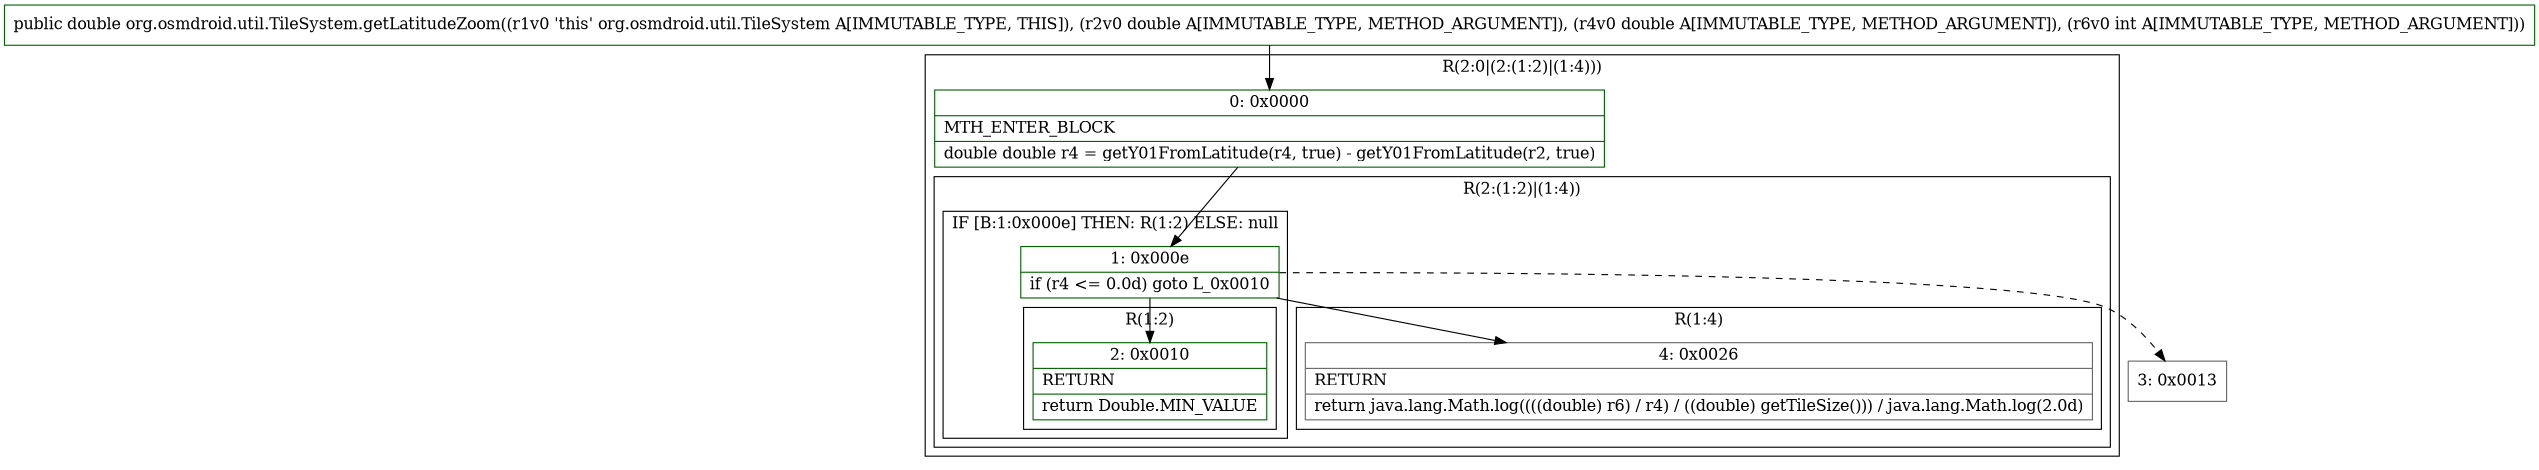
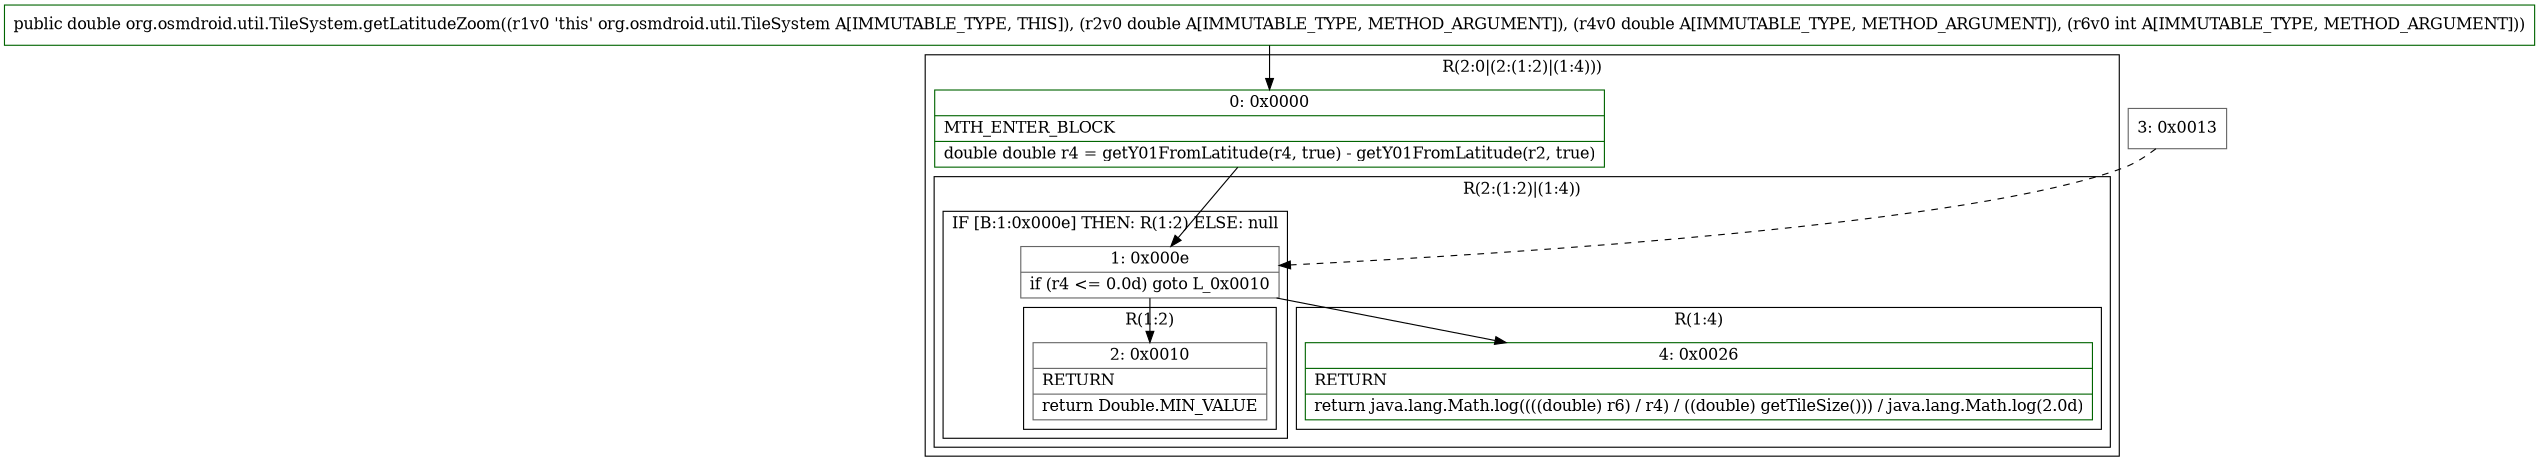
(1150, 272) -> (1150, 272)
(1728, 277) -> (1728, 234)
(1150, 381) -> (1150, 381)
(1699, 381) -> (1699, 381)
